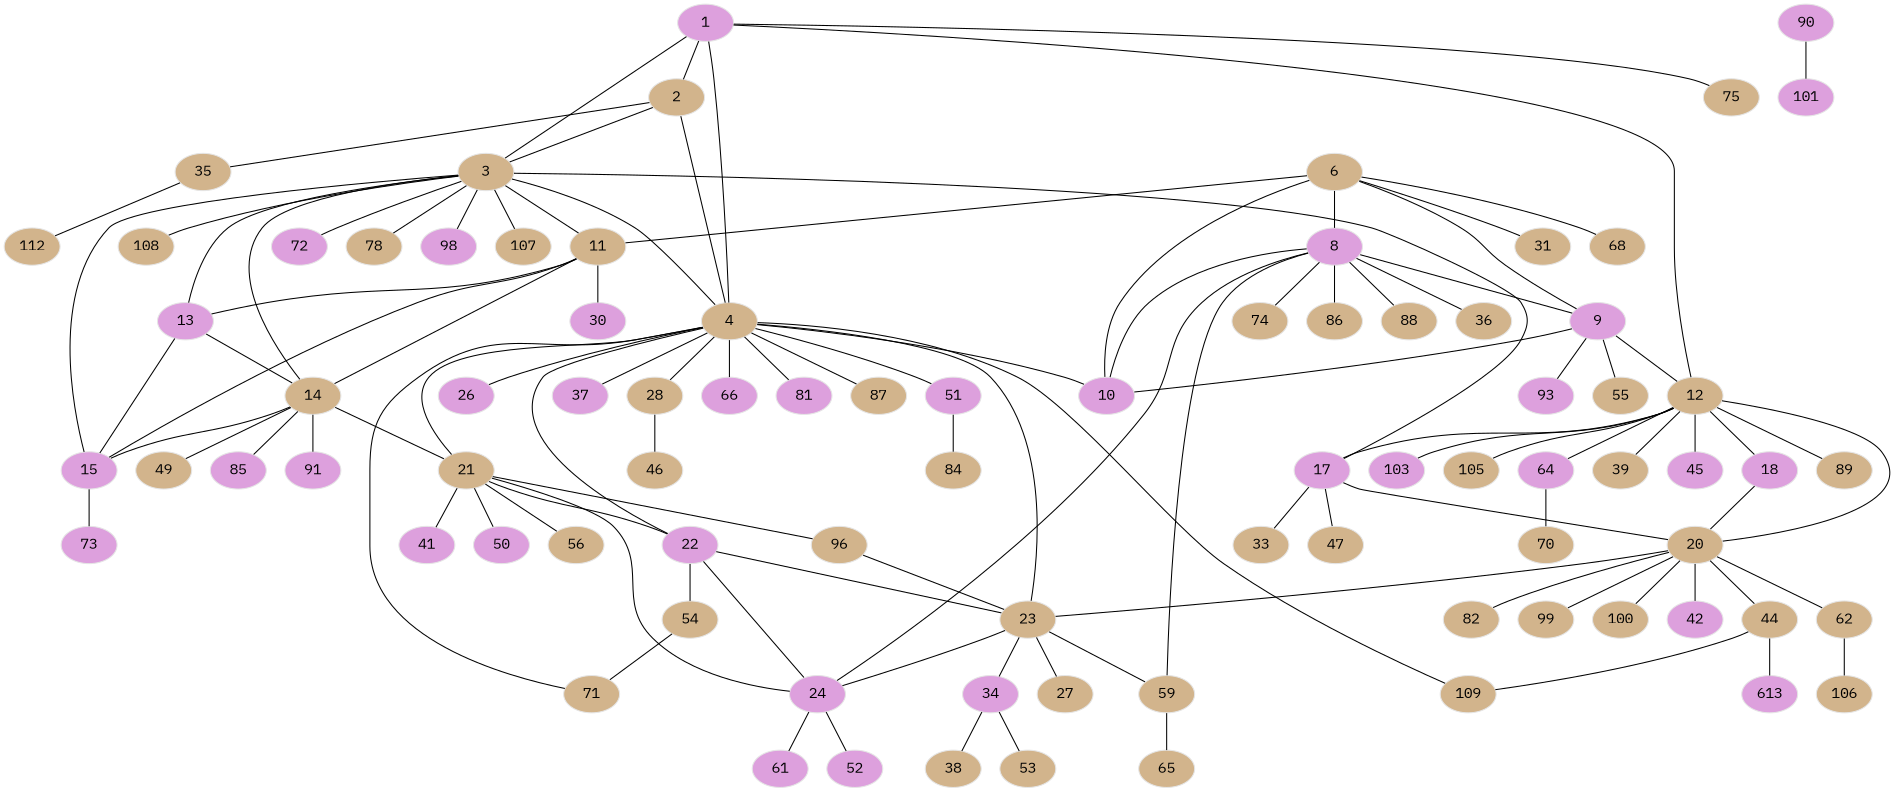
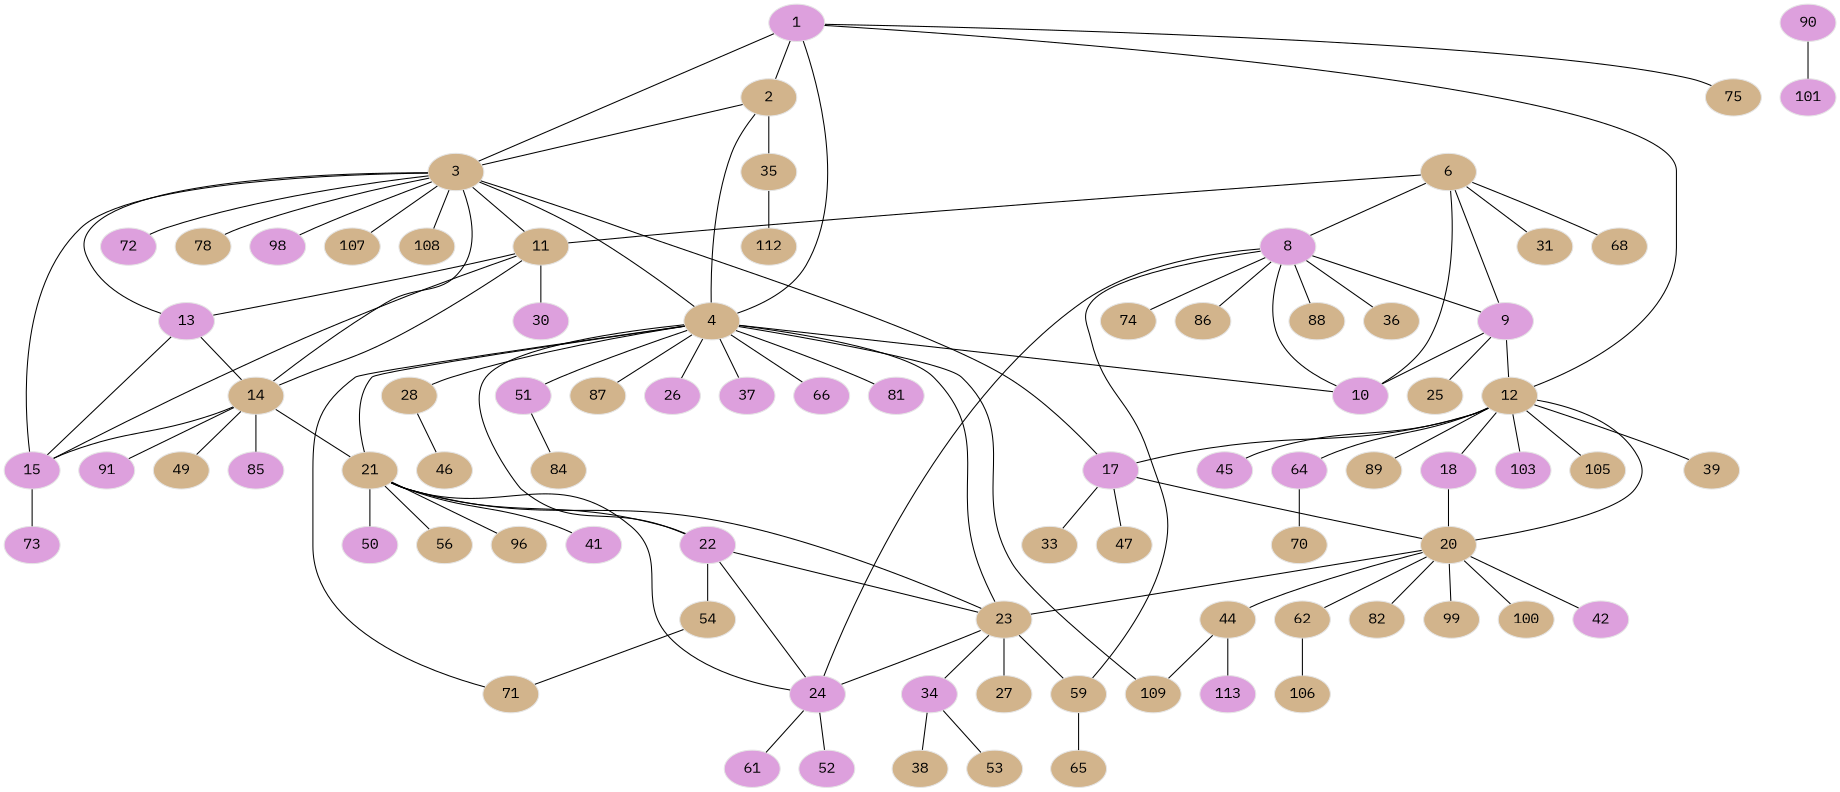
(1546, 396) -> none
(1620, 396) -> (1435, 396)
(934, 582) -> (692, 516)
(1770, 694) -> (1228, 694)
